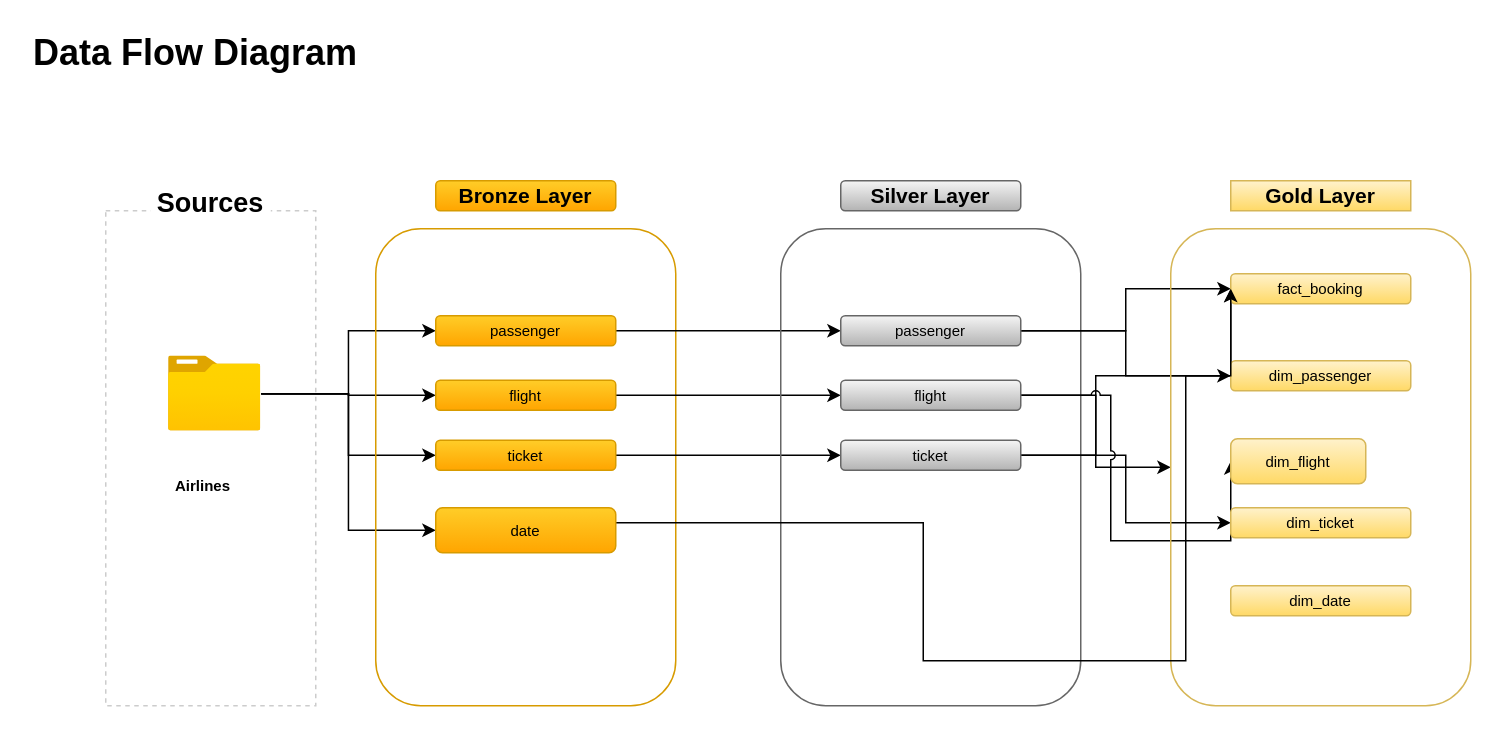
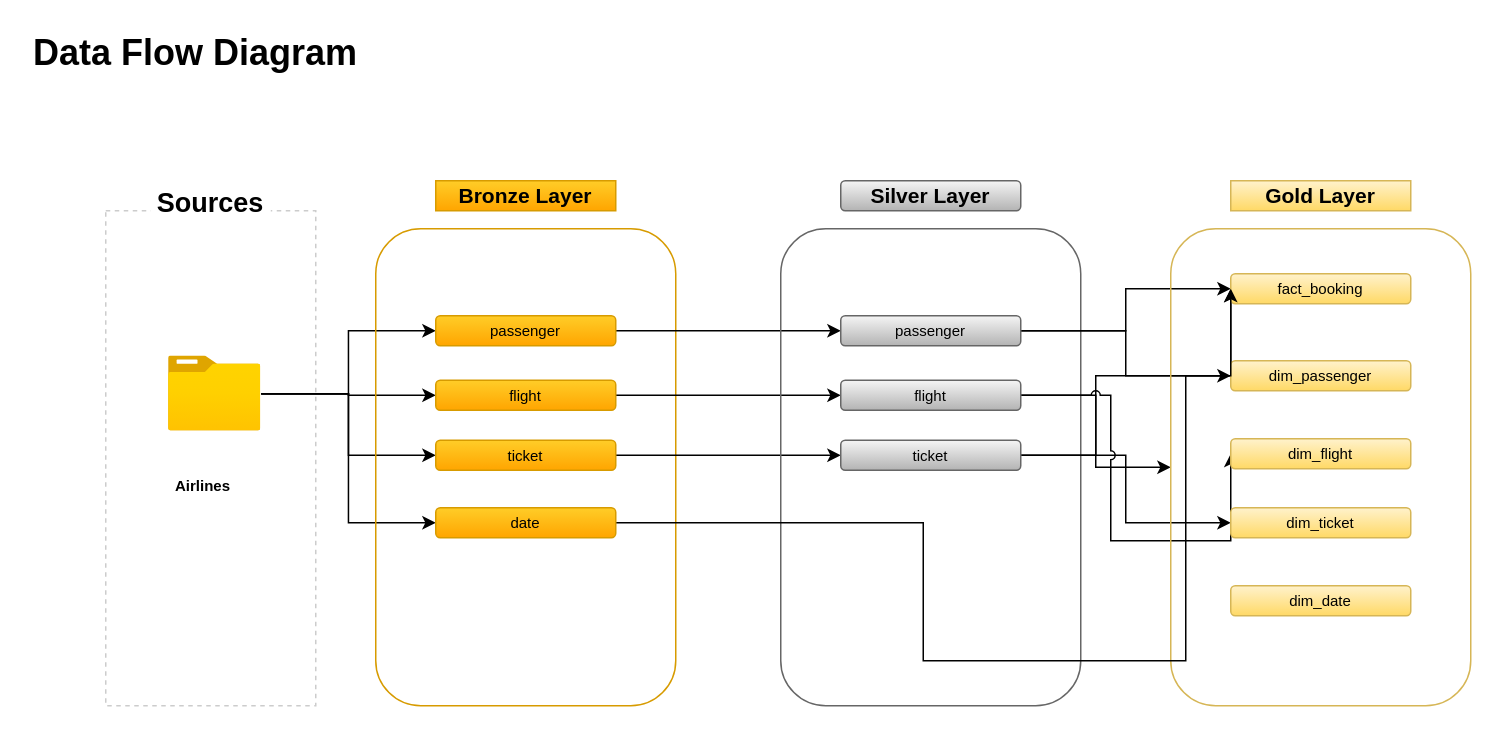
(526, 196) -> (526, 196)
(1298, 461) -> (1321, 454)
(526, 530) -> (526, 523)
